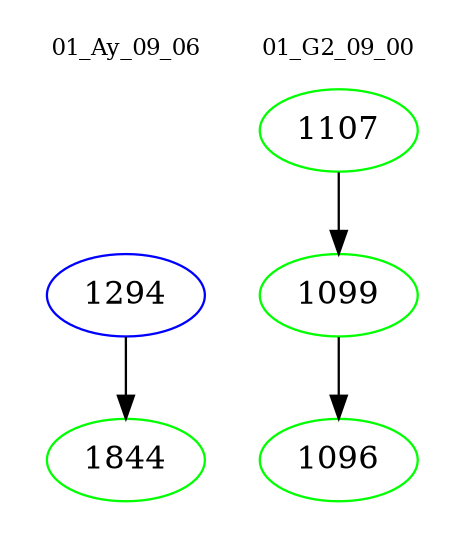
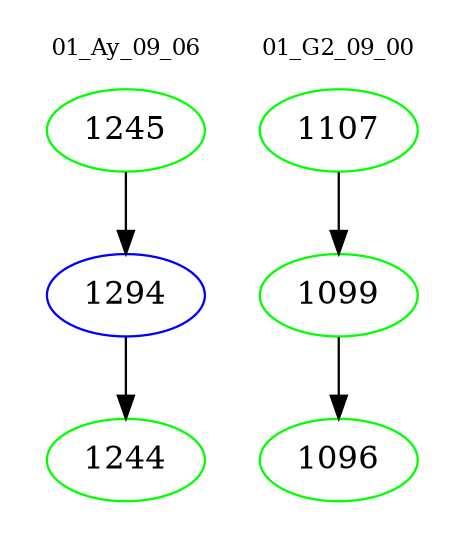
none -> (126, 130)
(126, 460) -> (126, 460)
